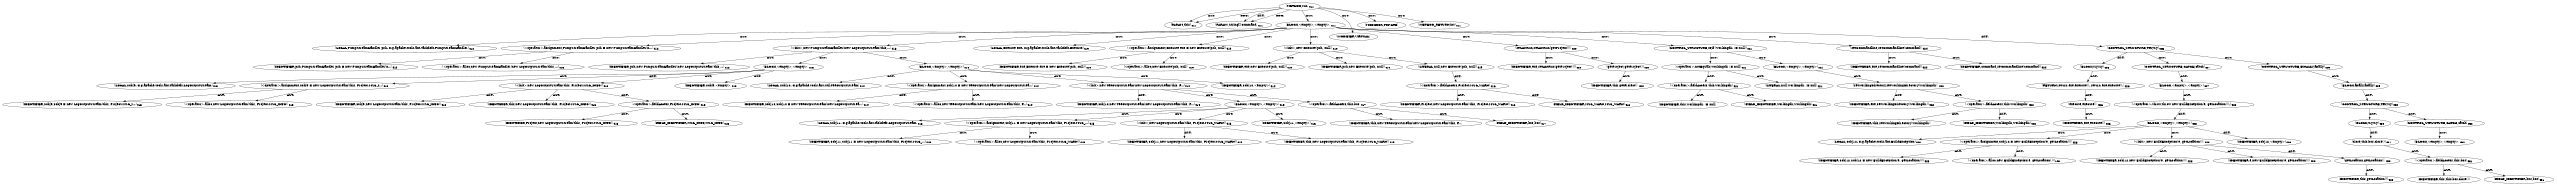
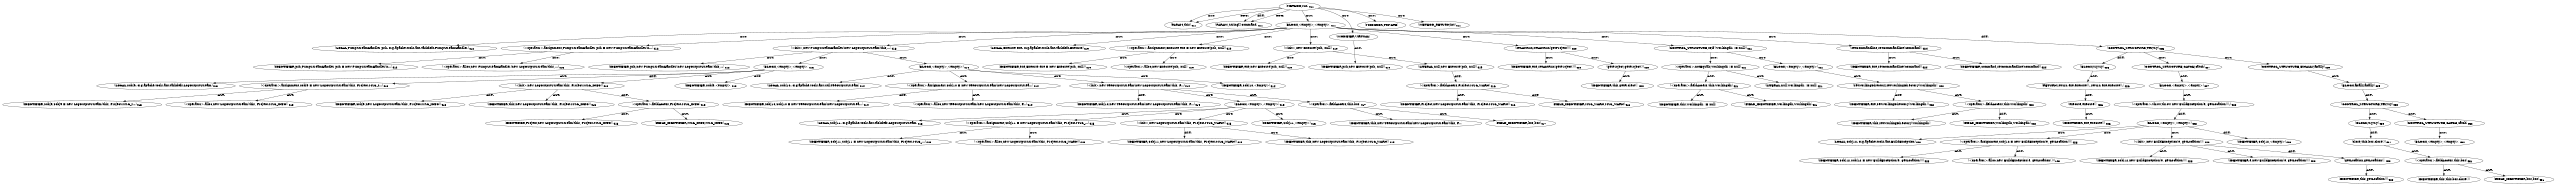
(1332, 57) -> (1354, 51)
